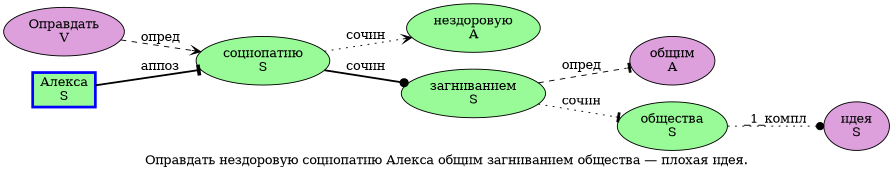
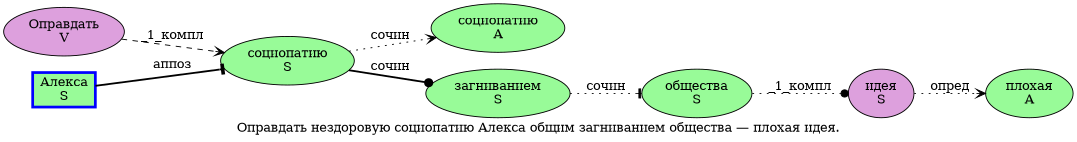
(473, 28) -> (498, 28)
(160, 38) -> (173, 36)
(672, 61) -> none
none -> (1029, 93)
